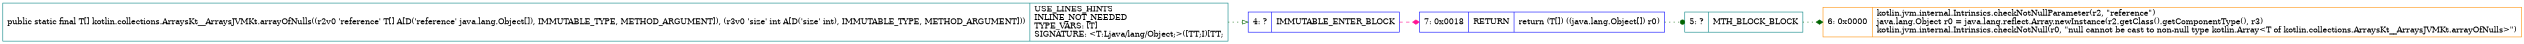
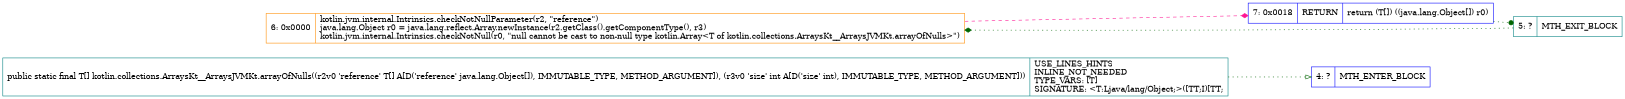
(1335, 22) -> (1383, 77)
(1406, 22) -> (1103, 19)
(1756, 22) -> (1580, 26)
